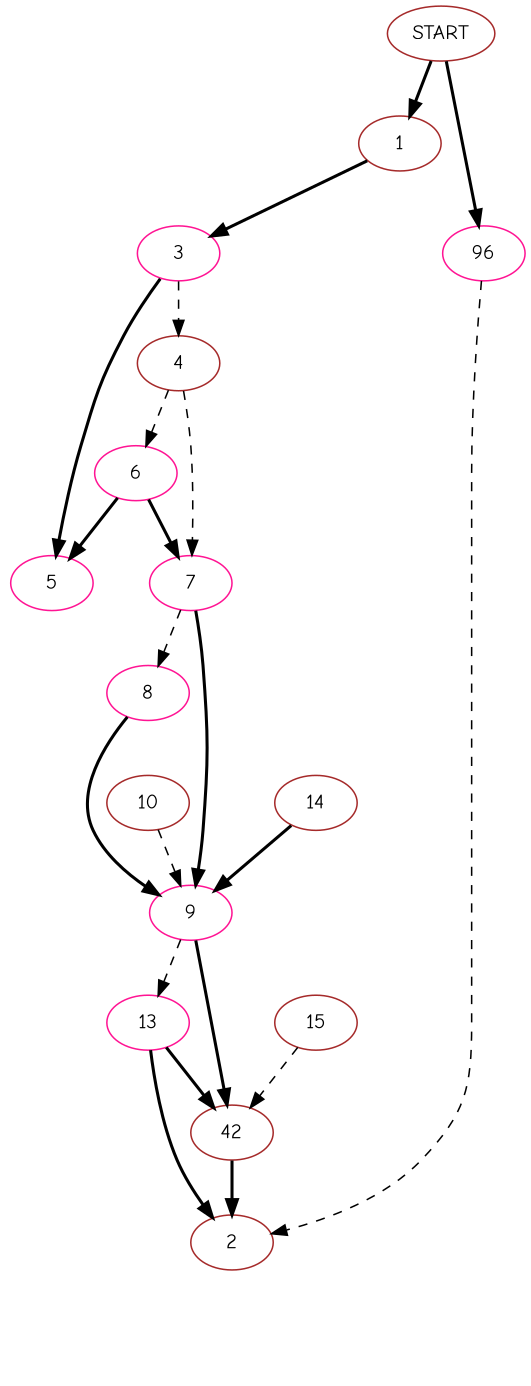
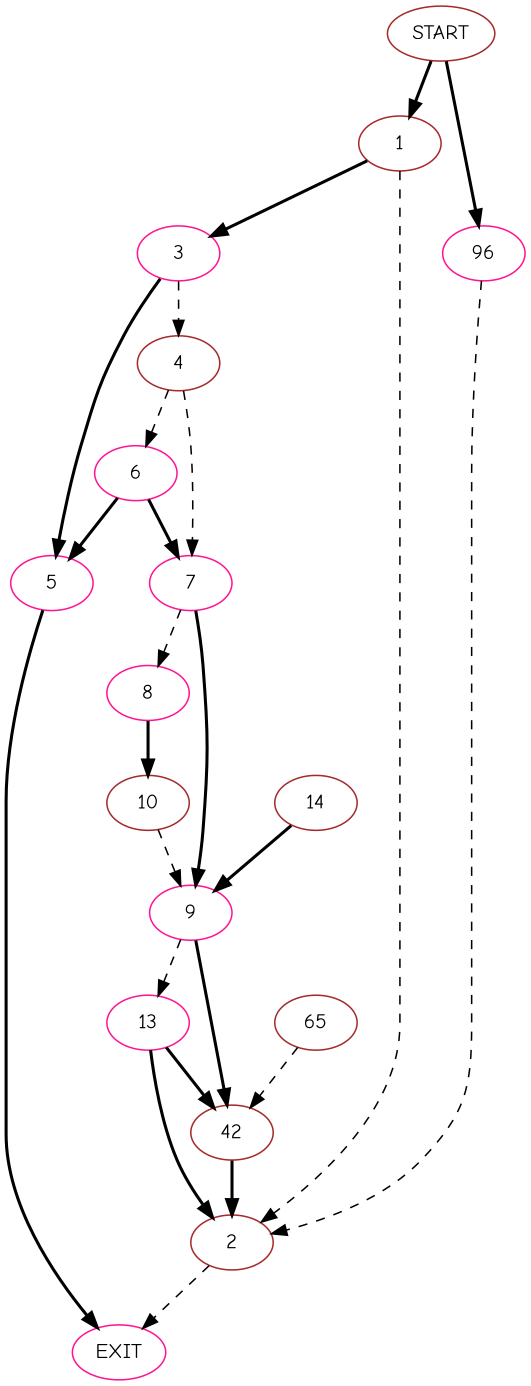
none -> (400, 715)
(88, 808) -> (148, 740)
(316, 1023) -> (316, 1023)
none -> (119, 1352)
